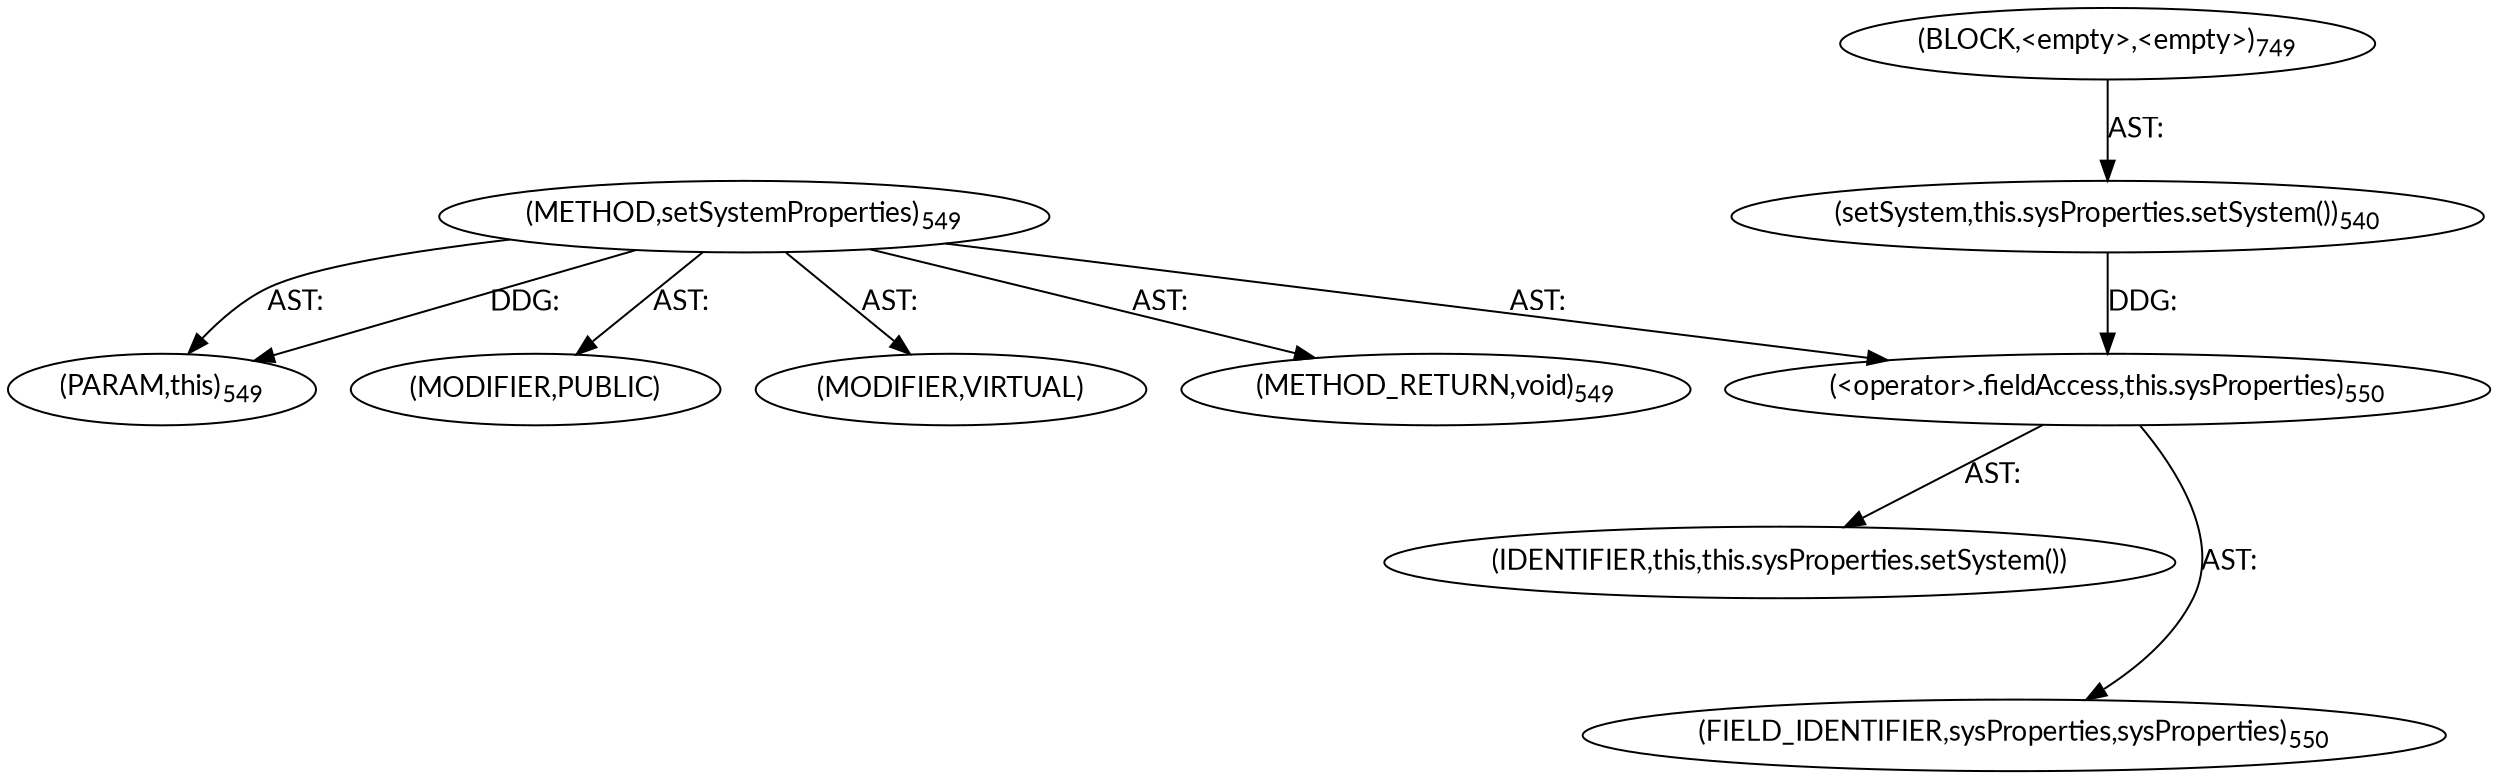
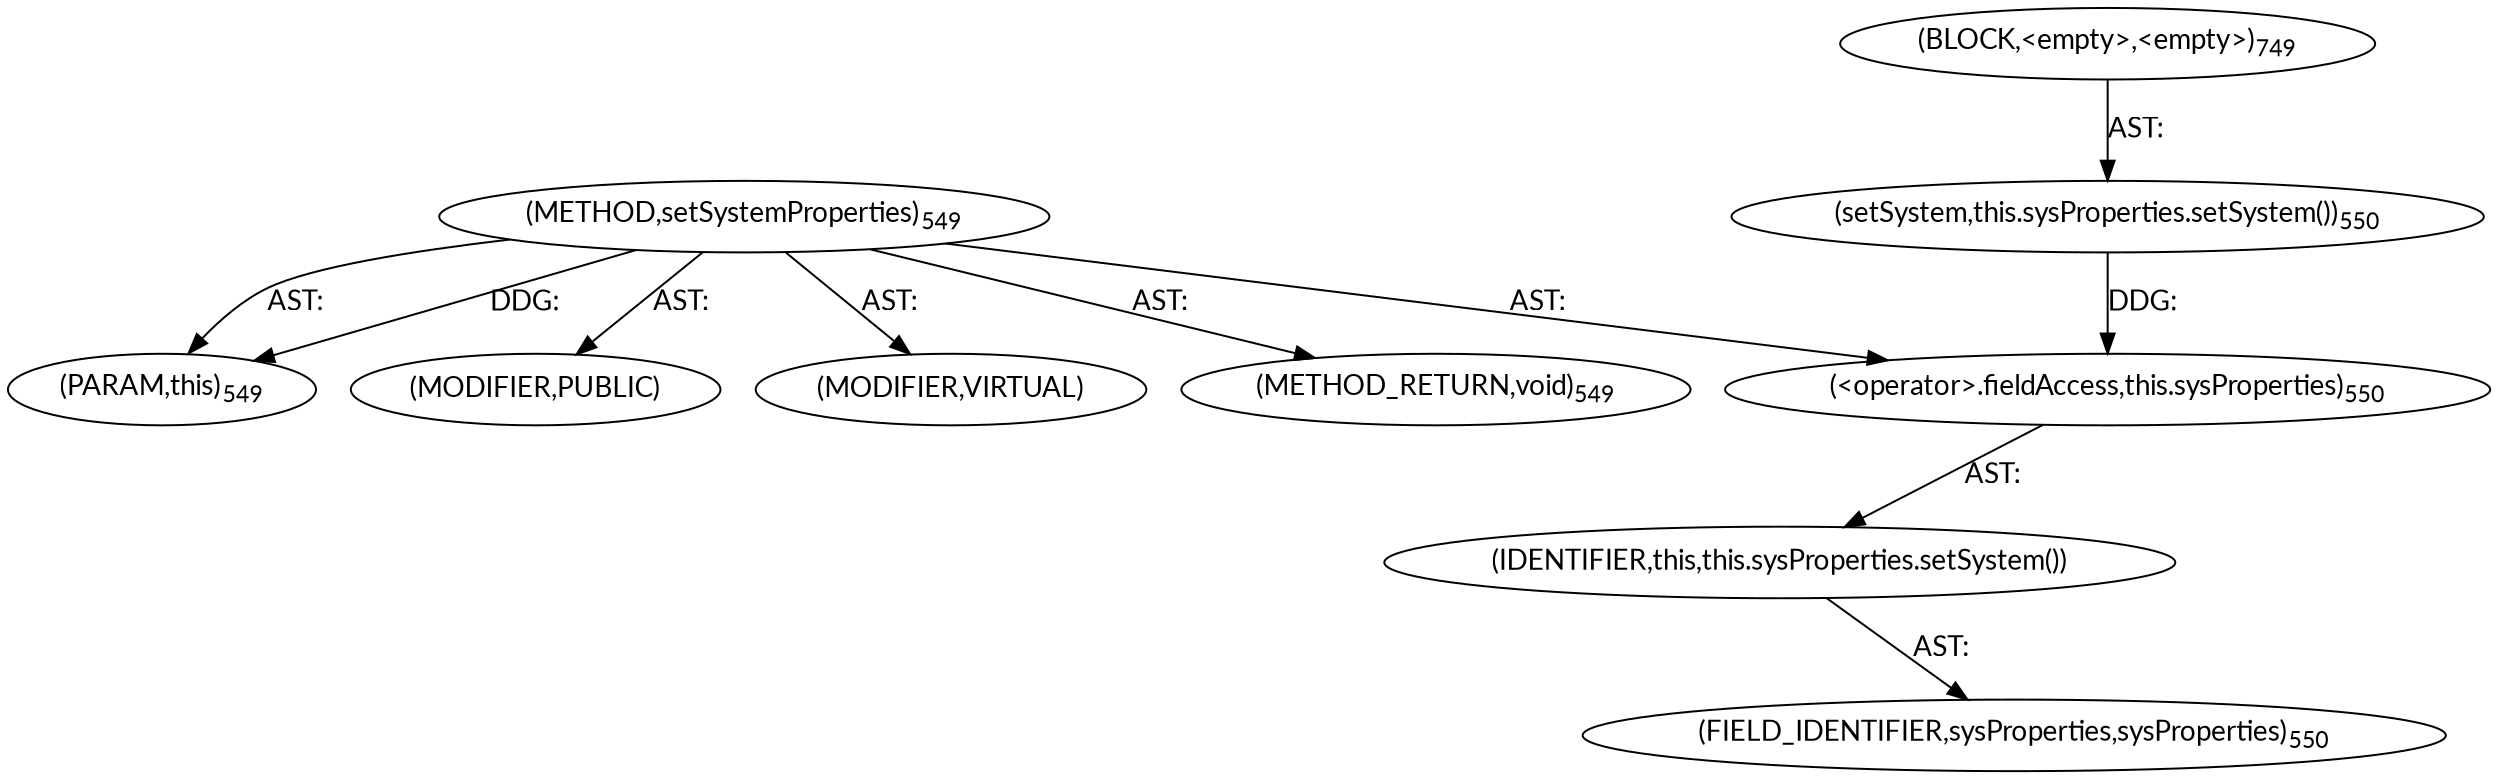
(2360, 214) -> (2360, 214)
(2201, 569) -> (1889, 643)
